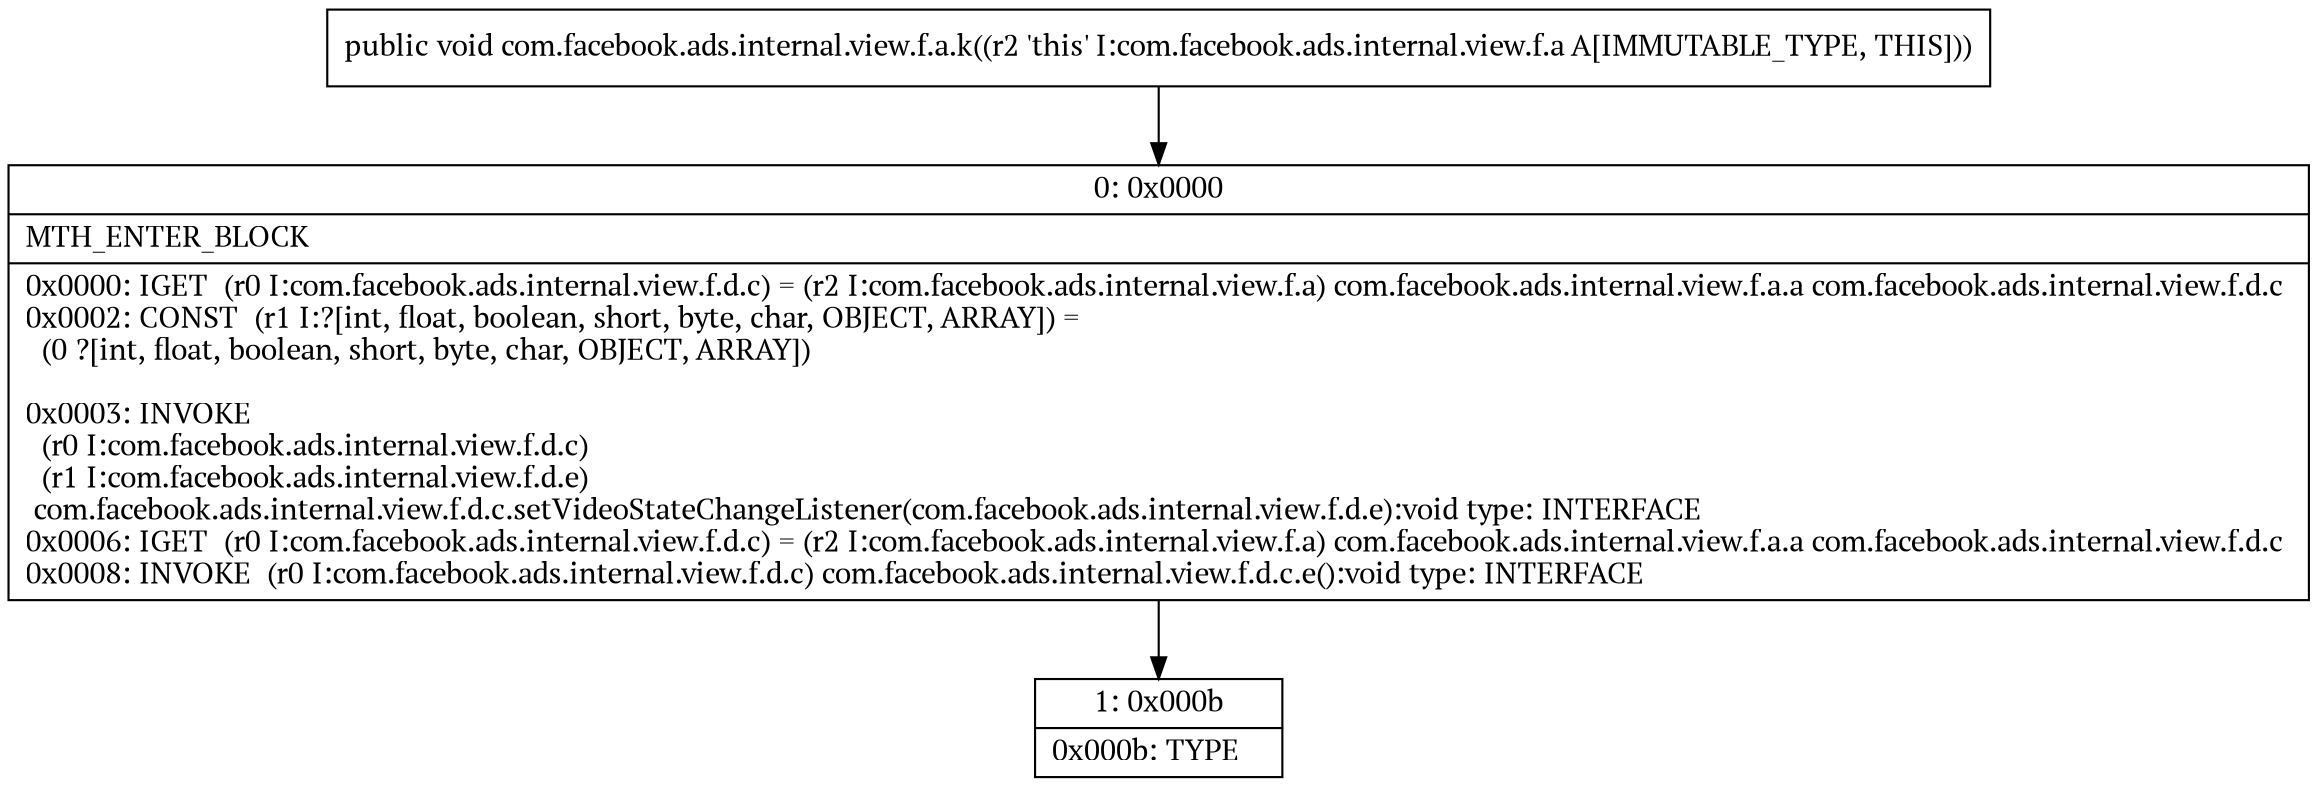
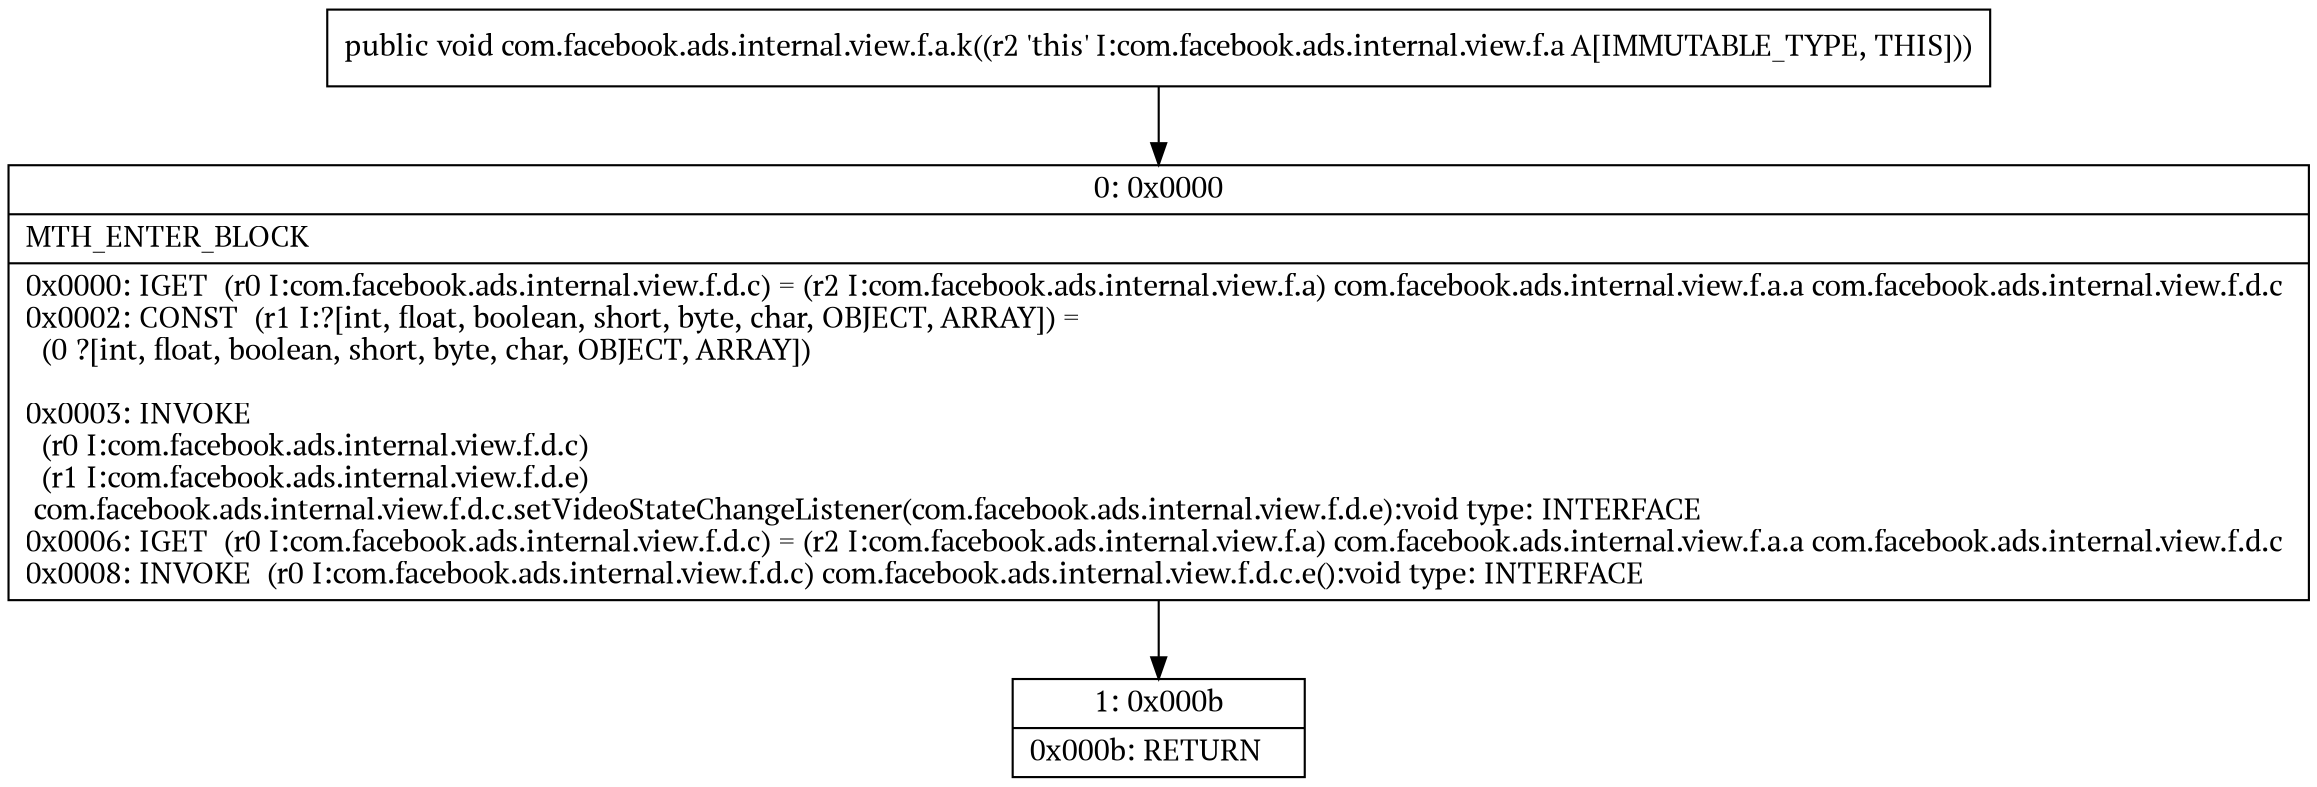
(1159, 752) -> (1159, 752)
